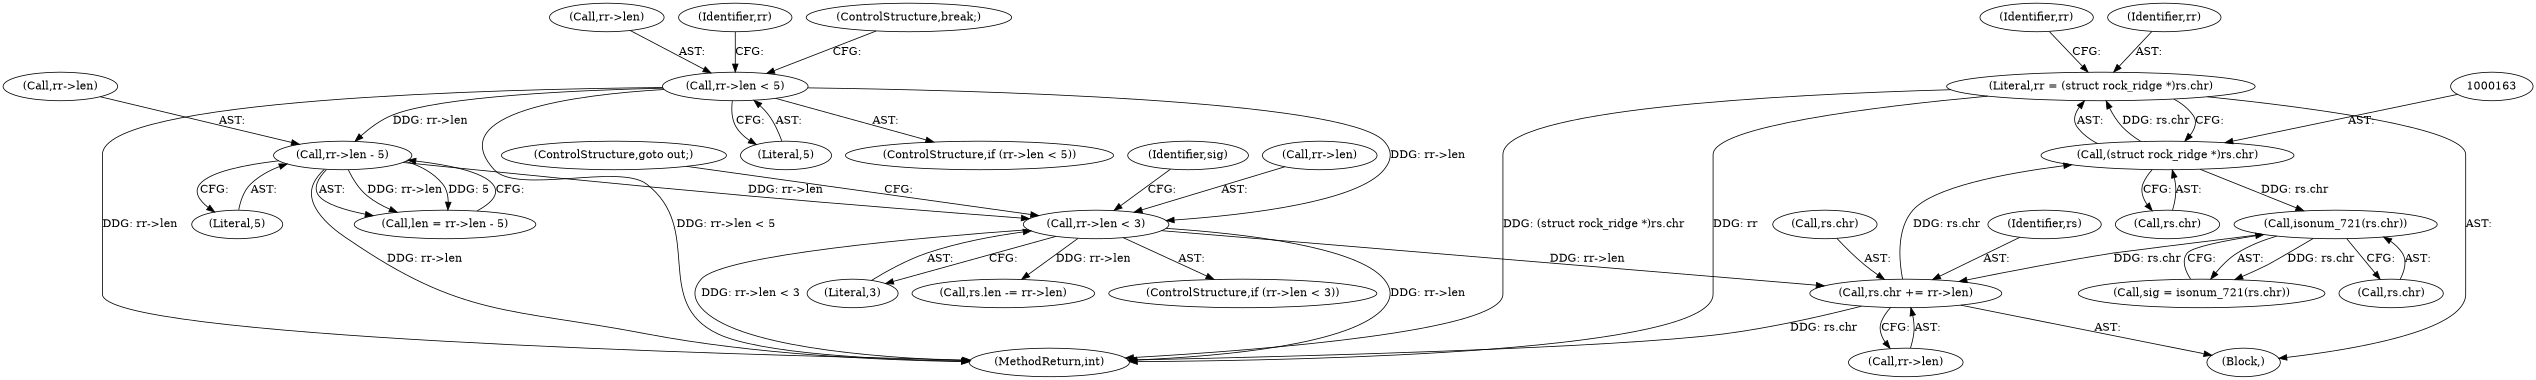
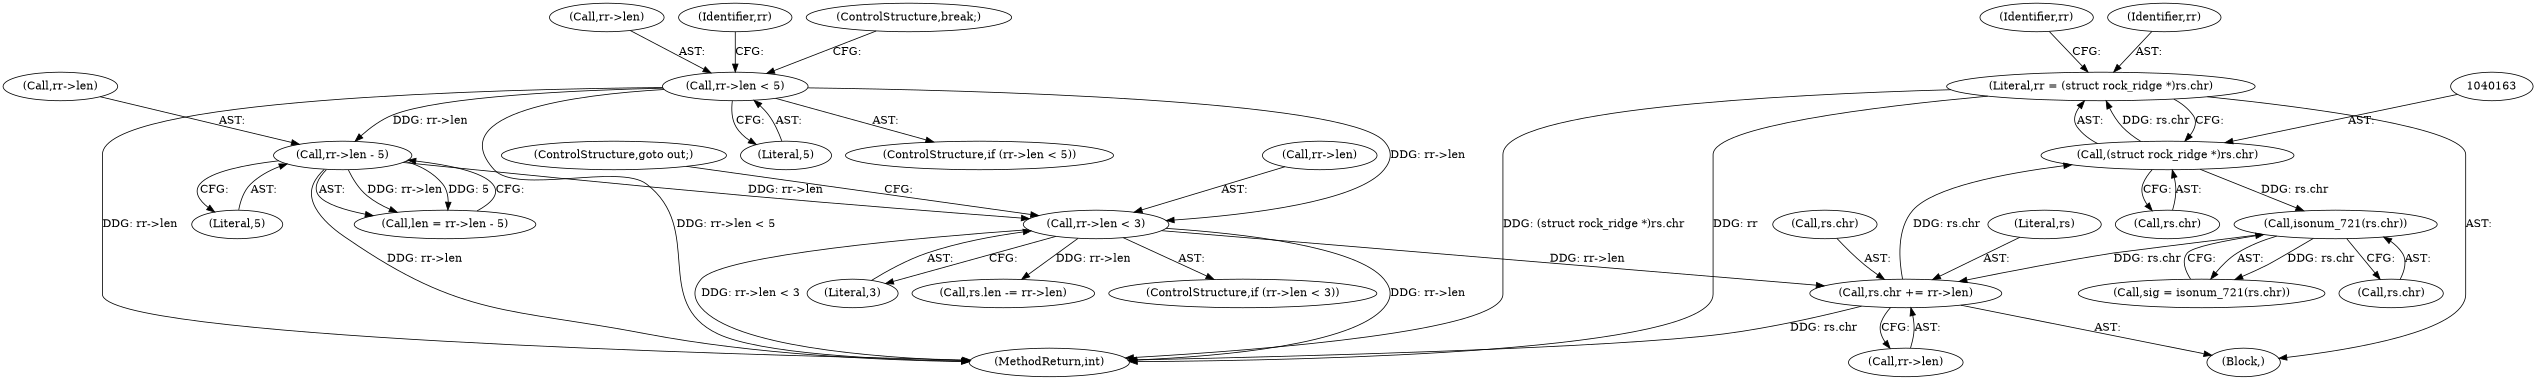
(2492, 86) -> (2492, 86)
(1188, 155) -> none
(2045, 224) -> (2045, 224)
